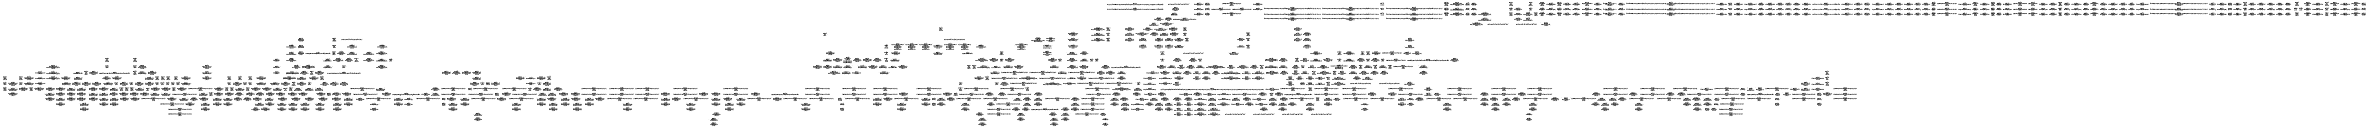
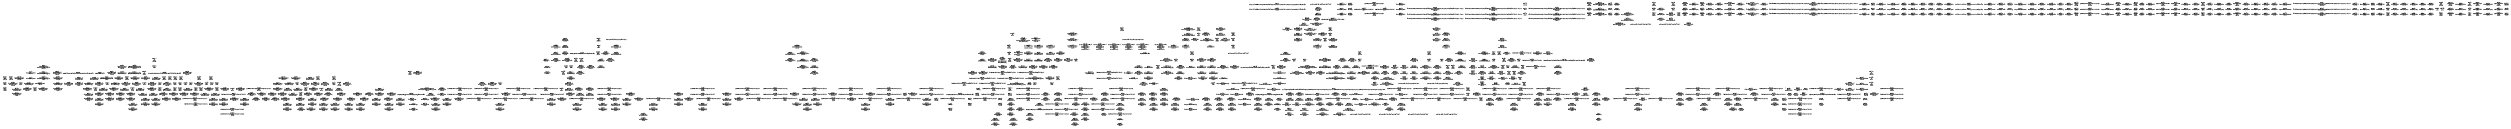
none -> (1401, 14)
(50, 89) -> none
